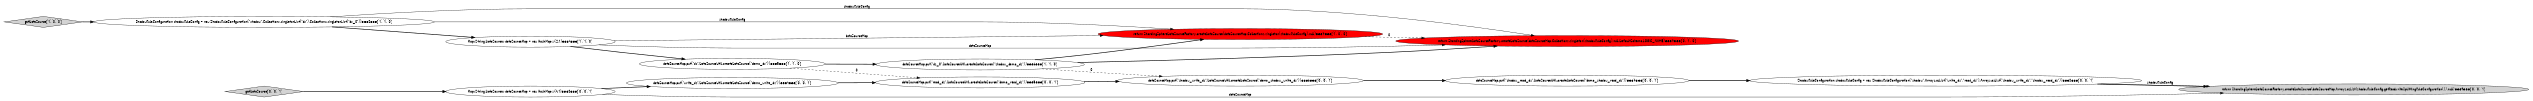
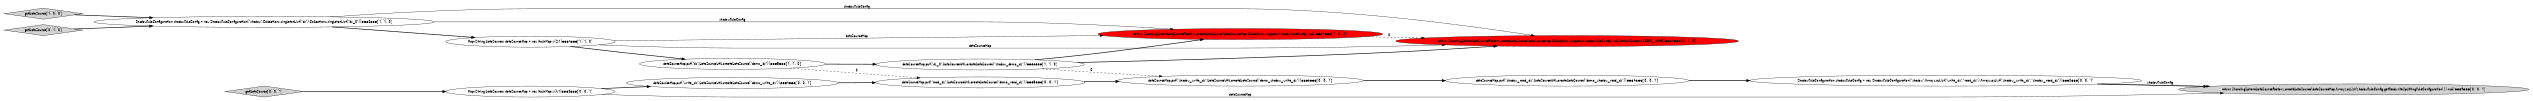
none -> (43, 30)
